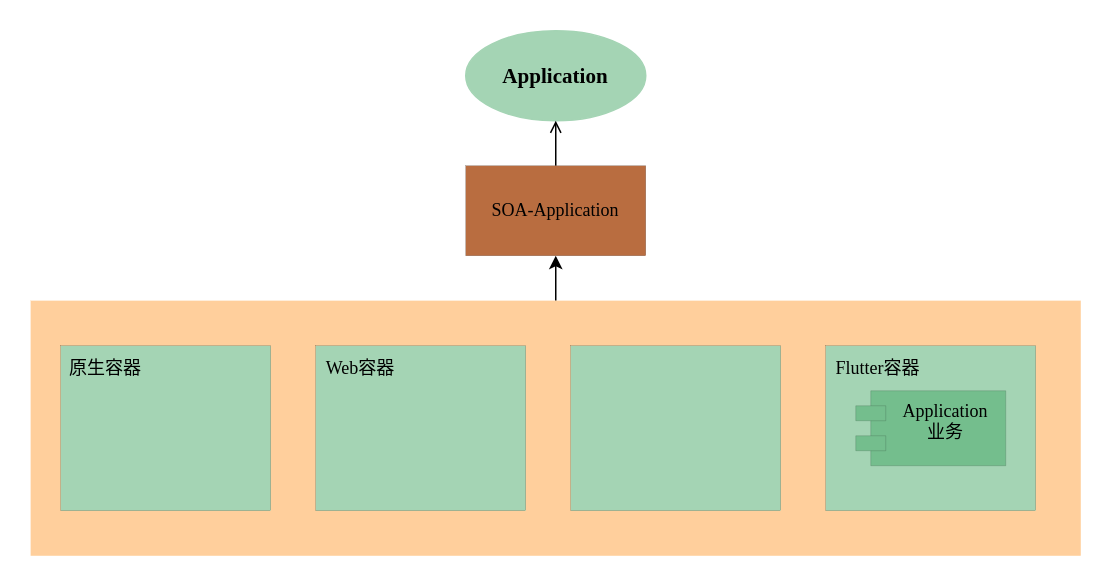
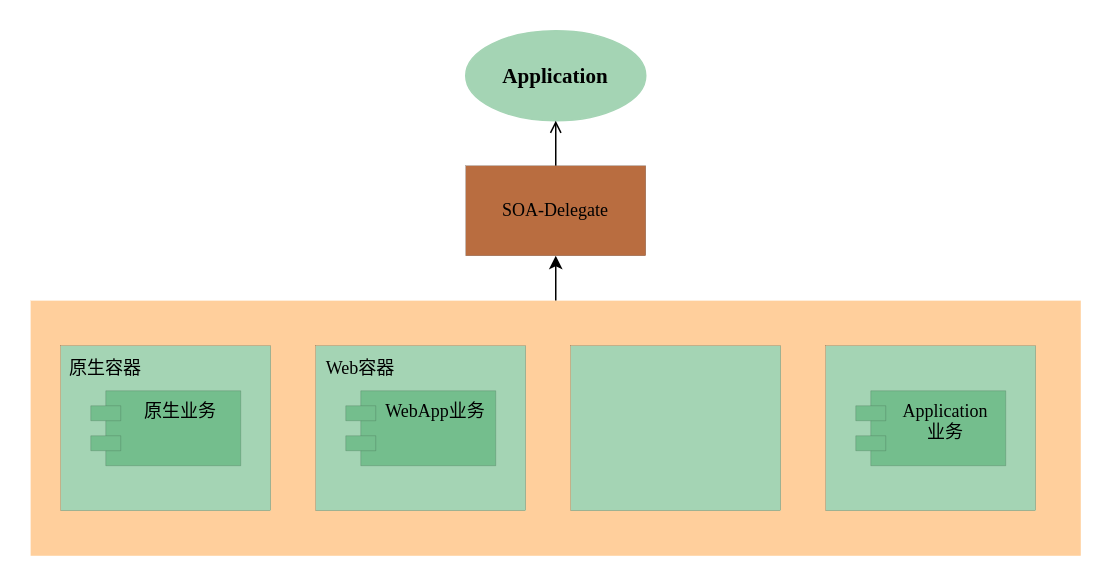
(556, 211) -> (556, 211)
(878, 368) -> none
none -> (166, 428)
none -> (421, 428)
